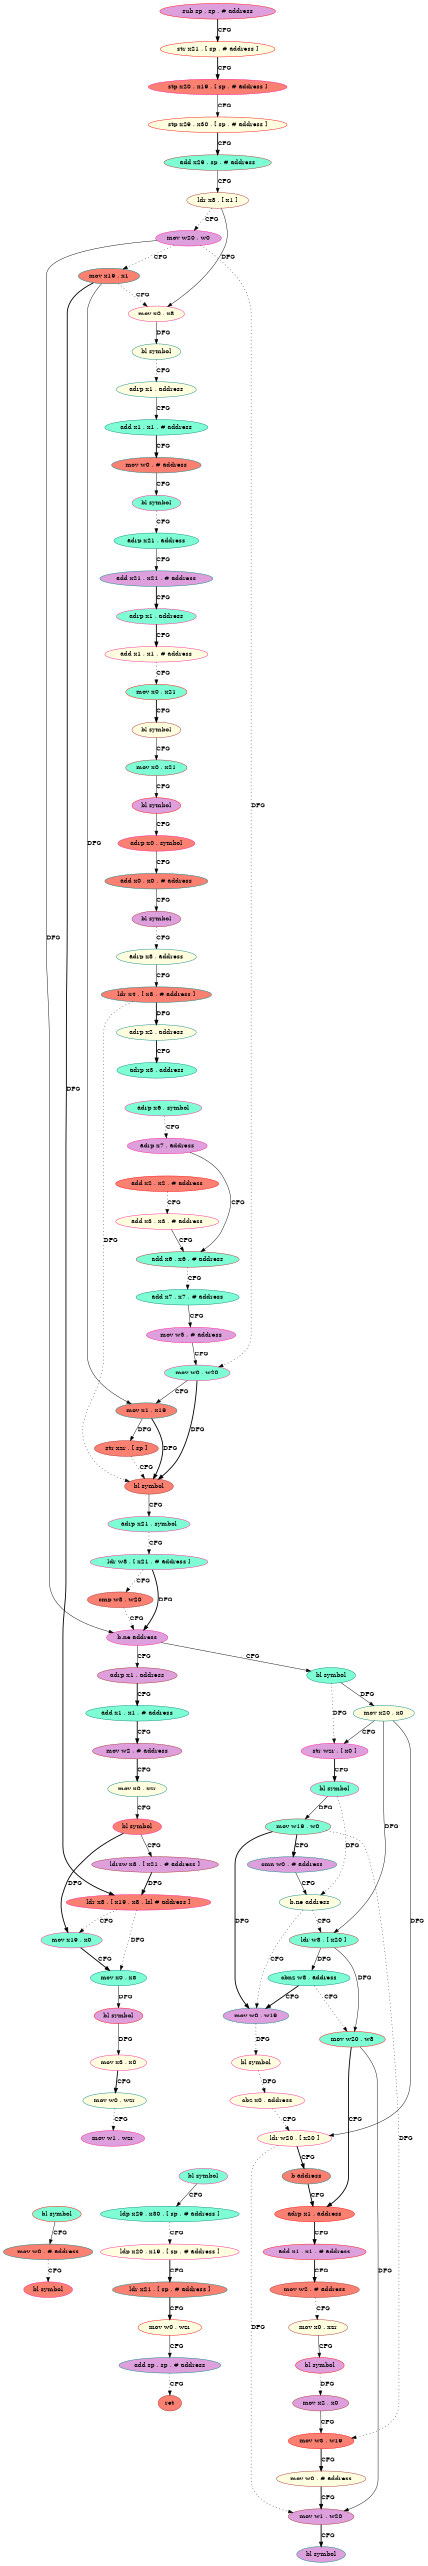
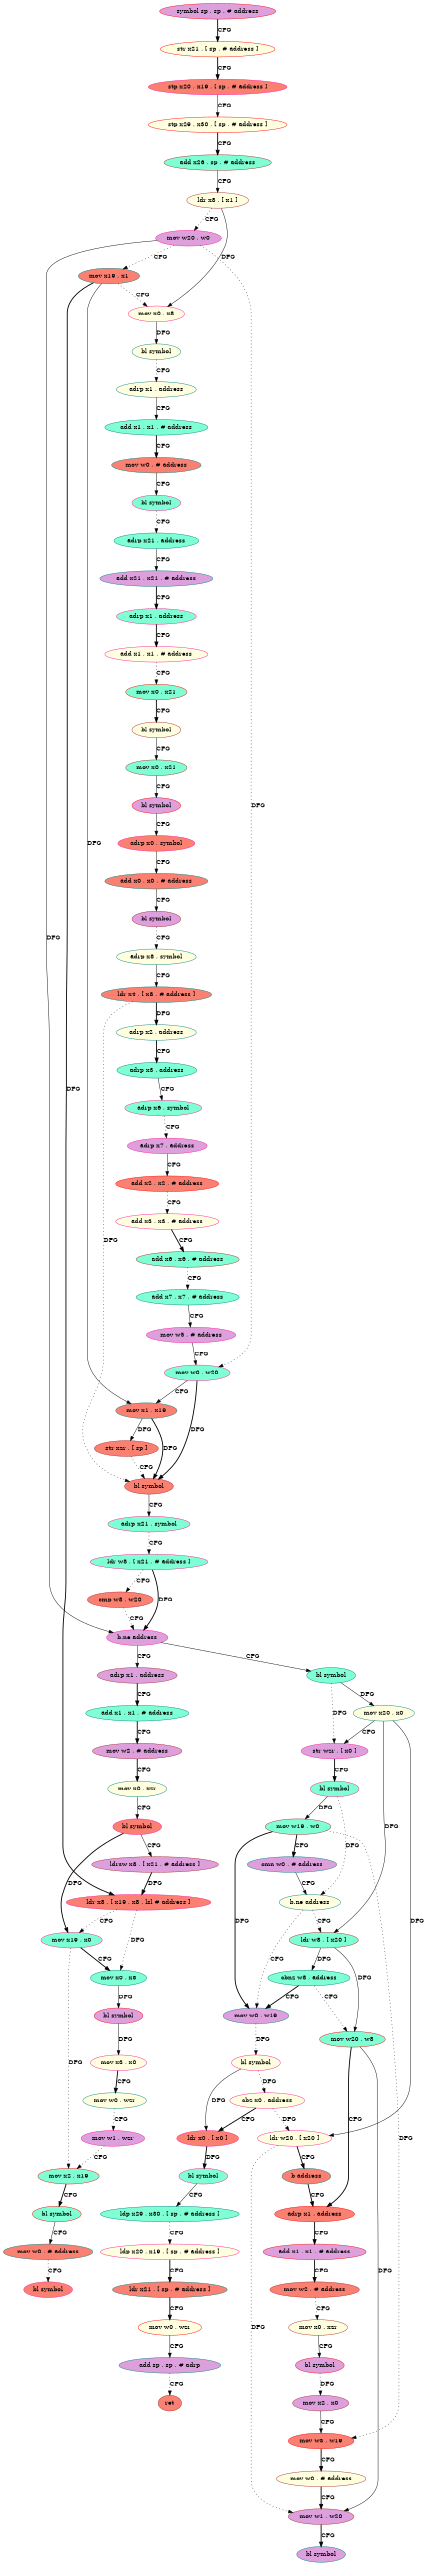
(218, 11) -> (218, 11)
(218, 163) -> (218, 163)
(156, 957) -> (156, 957)
none -> (160, 1087)
(230, 1196) -> (167, 1163)
(176, 1239) -> (176, 1239)
(289, 2119) -> (289, 2119)
none -> (208, 2138)
none -> (69, 2176)
(170, 2365) -> (170, 2365)
